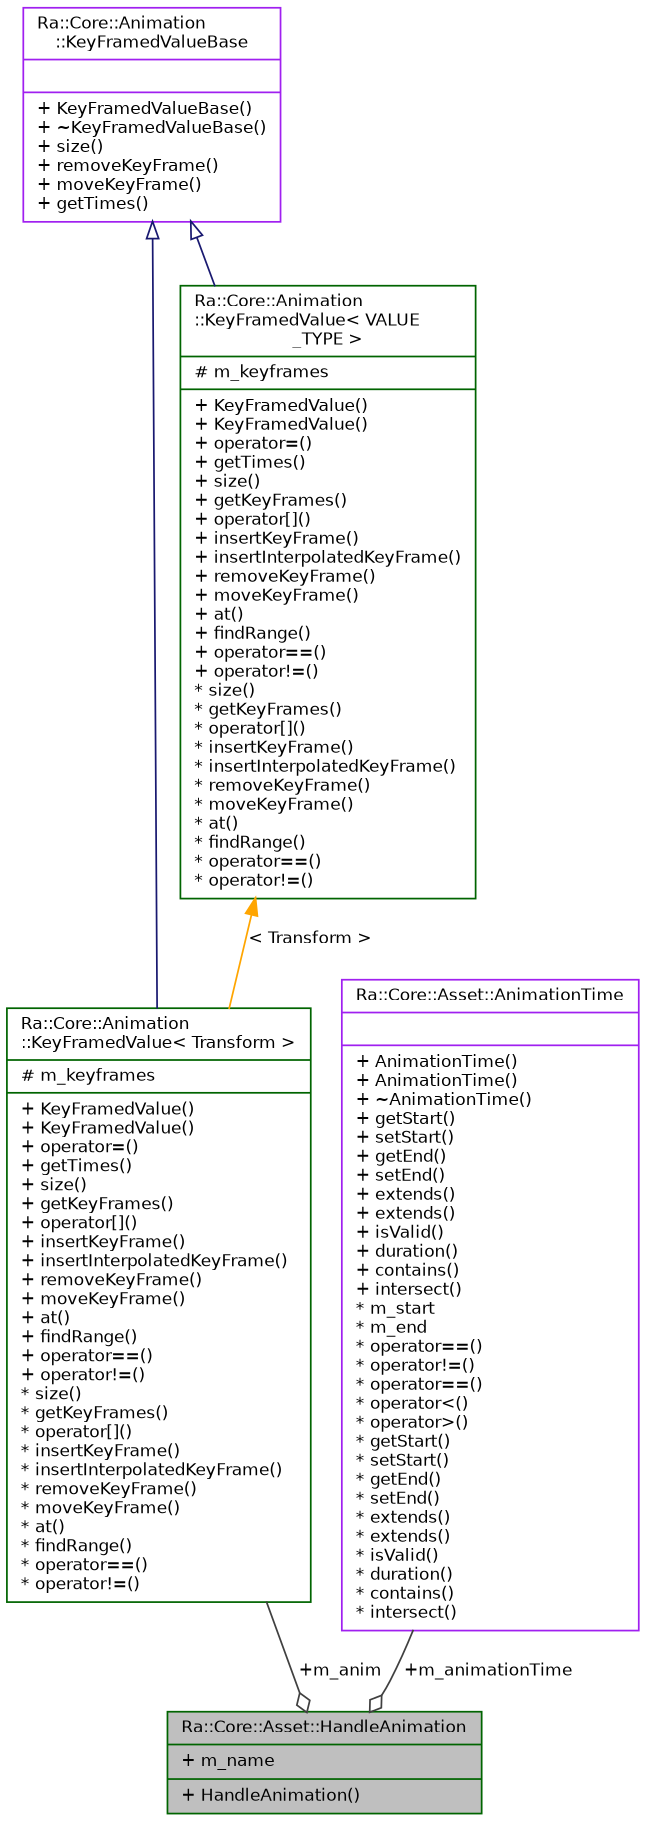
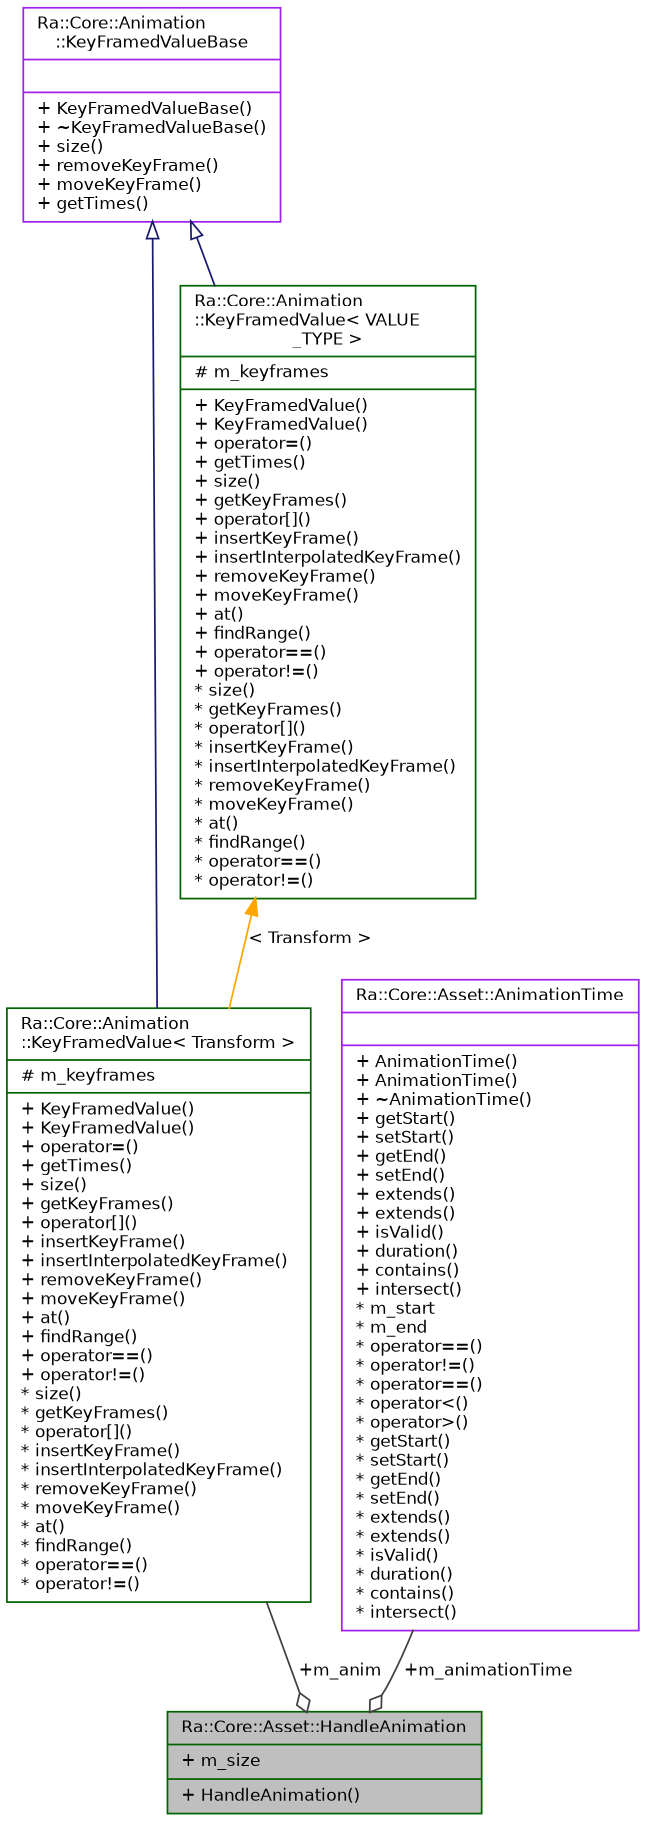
(229, 1761) -> (221, 1761)
